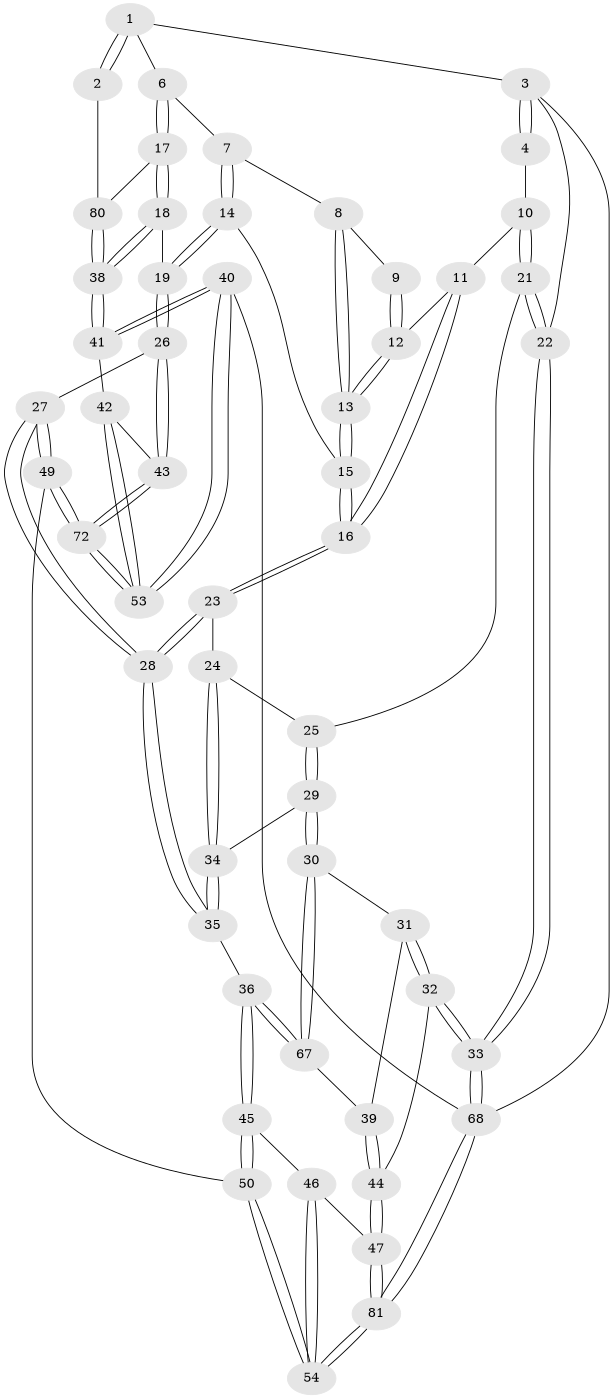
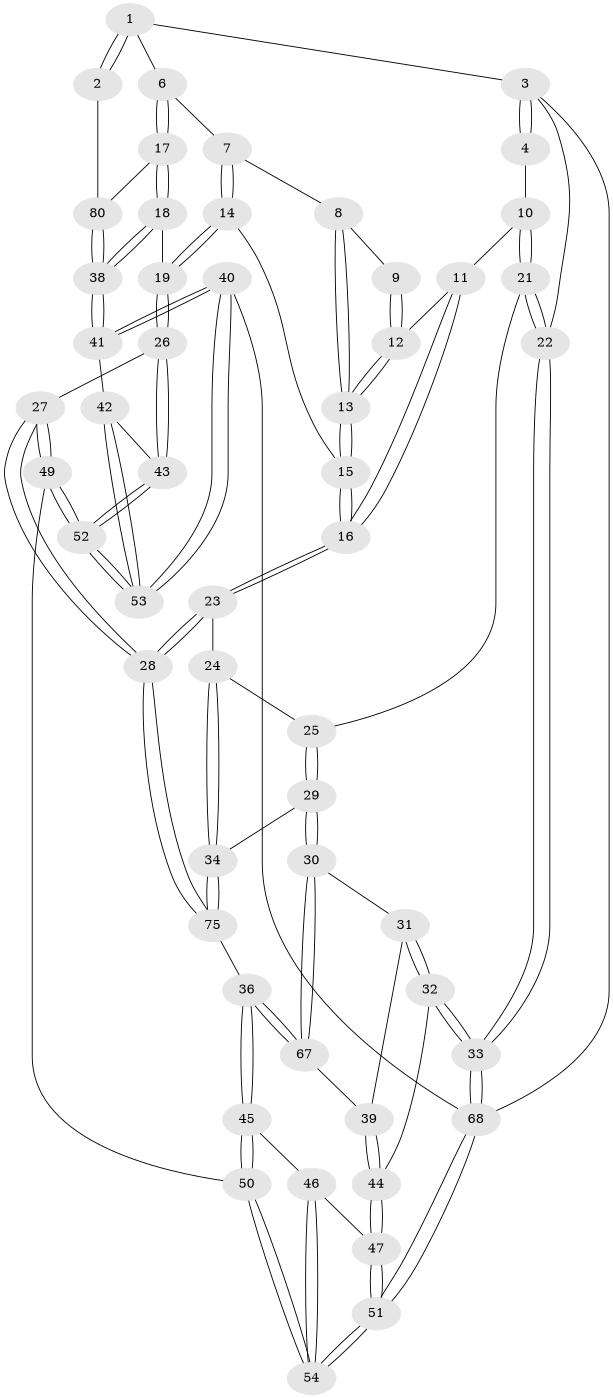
(82, 537) -> (82, 537)
(213, 926) -> (213, 926)
(376, 1314) -> (376, 1314)
